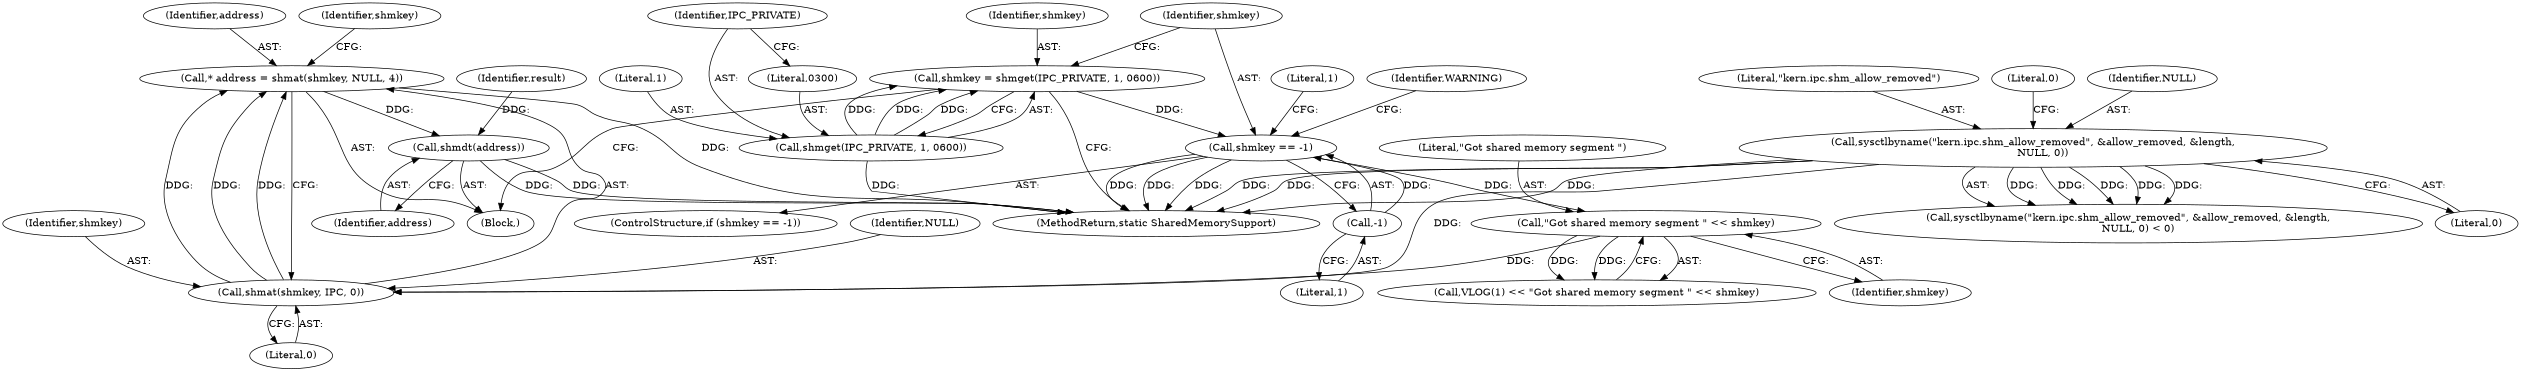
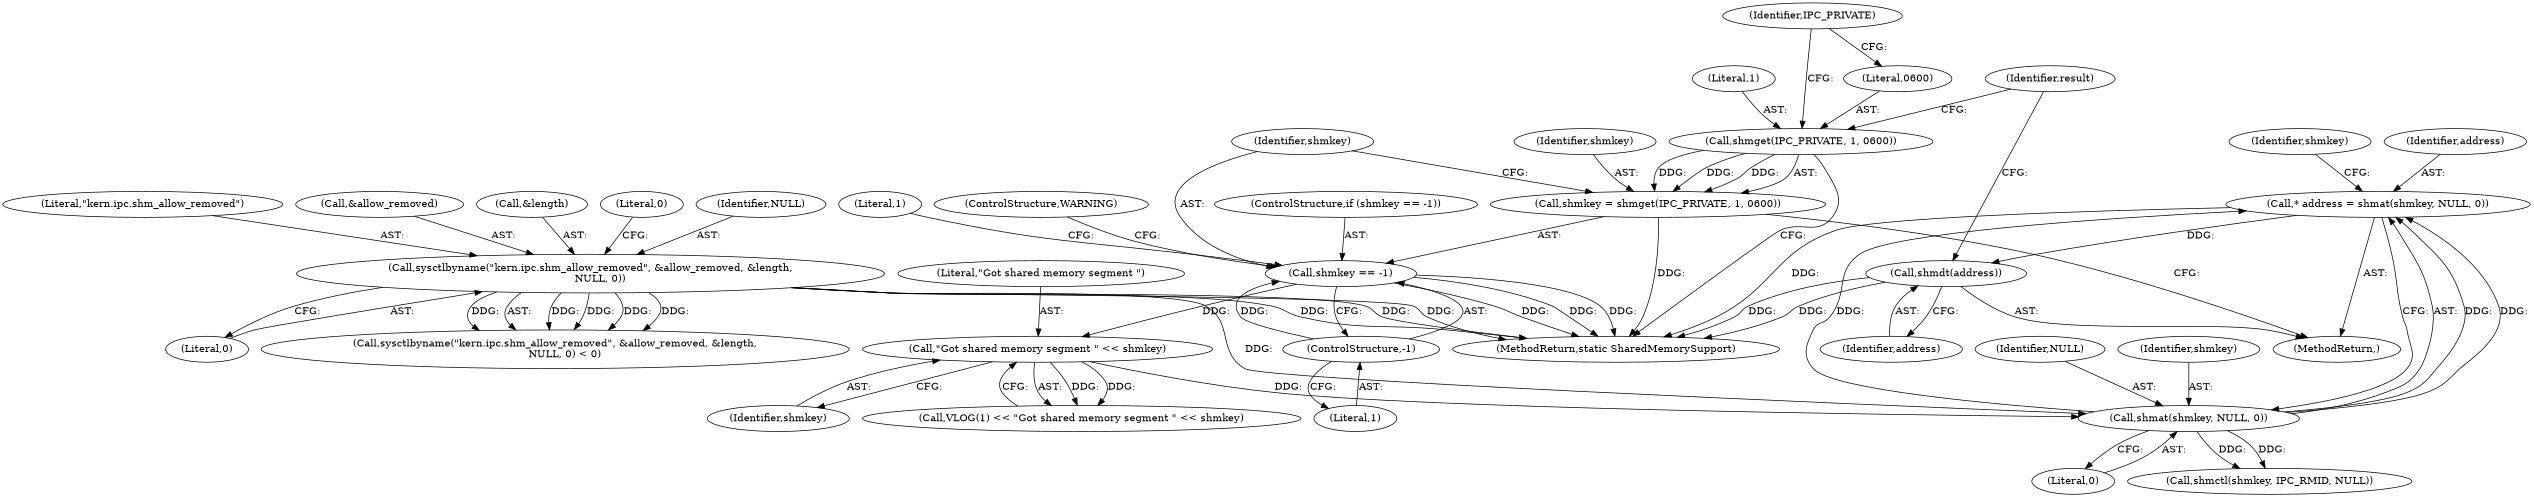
(292, 79) -> (2378, 204)
(728, 79) -> (1822, 79)
(802, 79) -> (1898, 79)
(1447, 79) -> (1041, 204)
(518, 110) -> (2017, 173)
(1171, 110) -> (1551, 236)
(972, 117) -> (1933, 108)
(1100, 148) -> (1673, 274)
(995, 184) -> (1344, 235)
(887, 186) -> (1795, 236)
none -> (380, 204)
none -> (532, 204)
(501, 224) -> (2337, 349)
(1367, 224) -> (1361, 349)
(291, 293) -> (2189, 419)
none -> (2270, 481)
